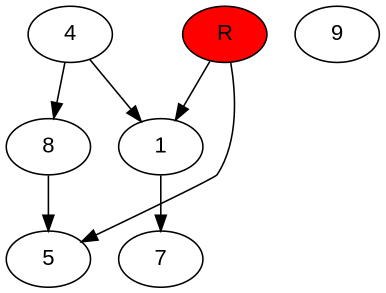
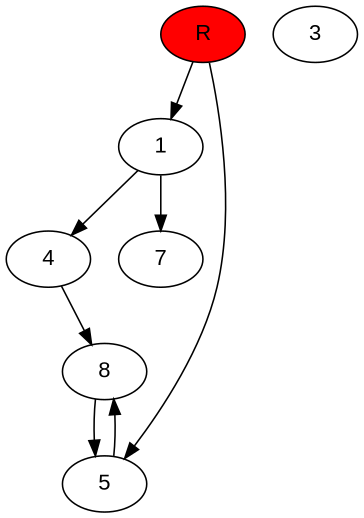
(337, 34) -> (315, 34)
(110, 84) -> (110, 197)
none -> (115, 435)
